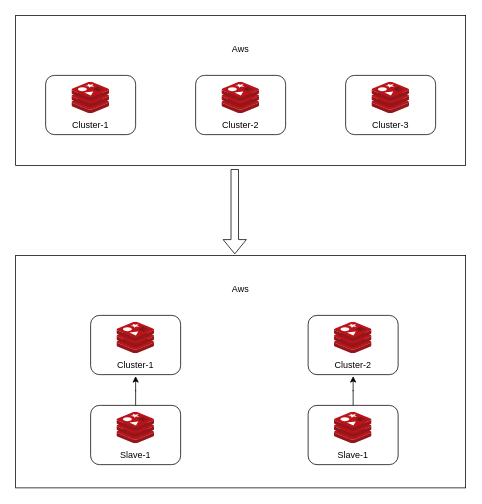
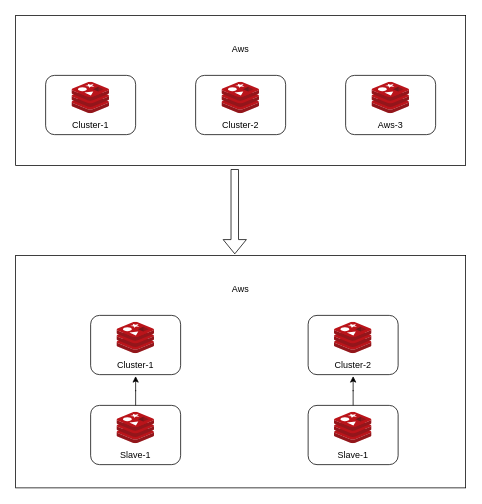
(390, 125) -> (390, 125)
